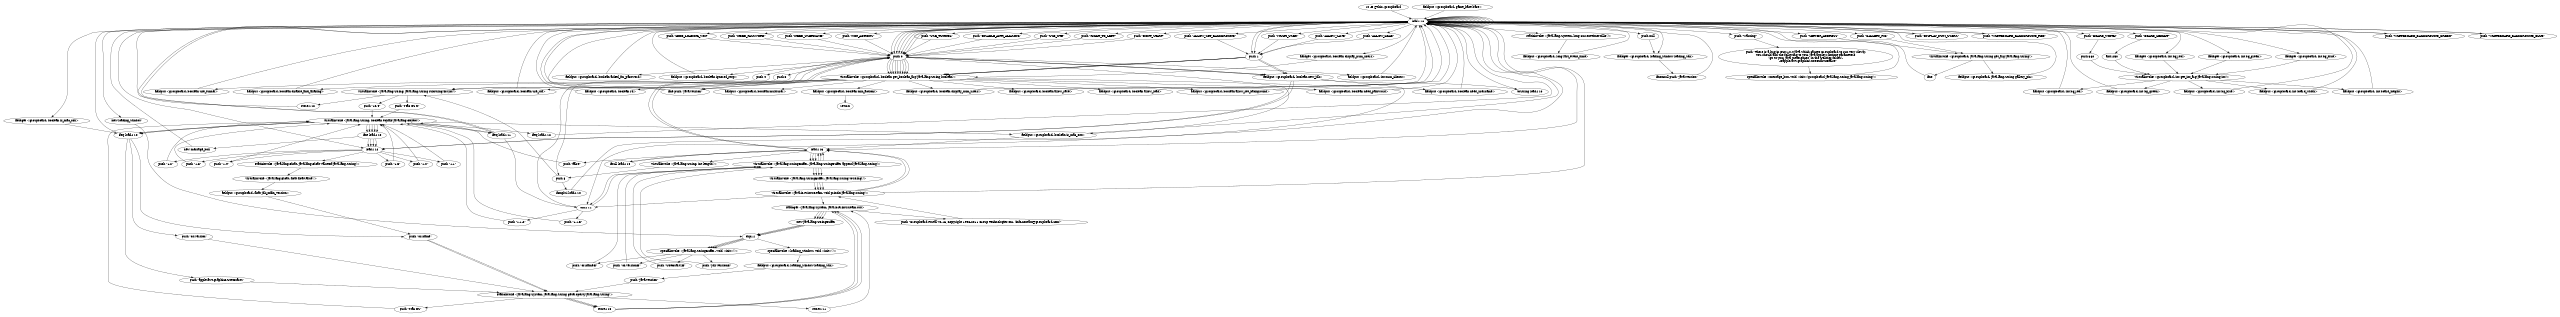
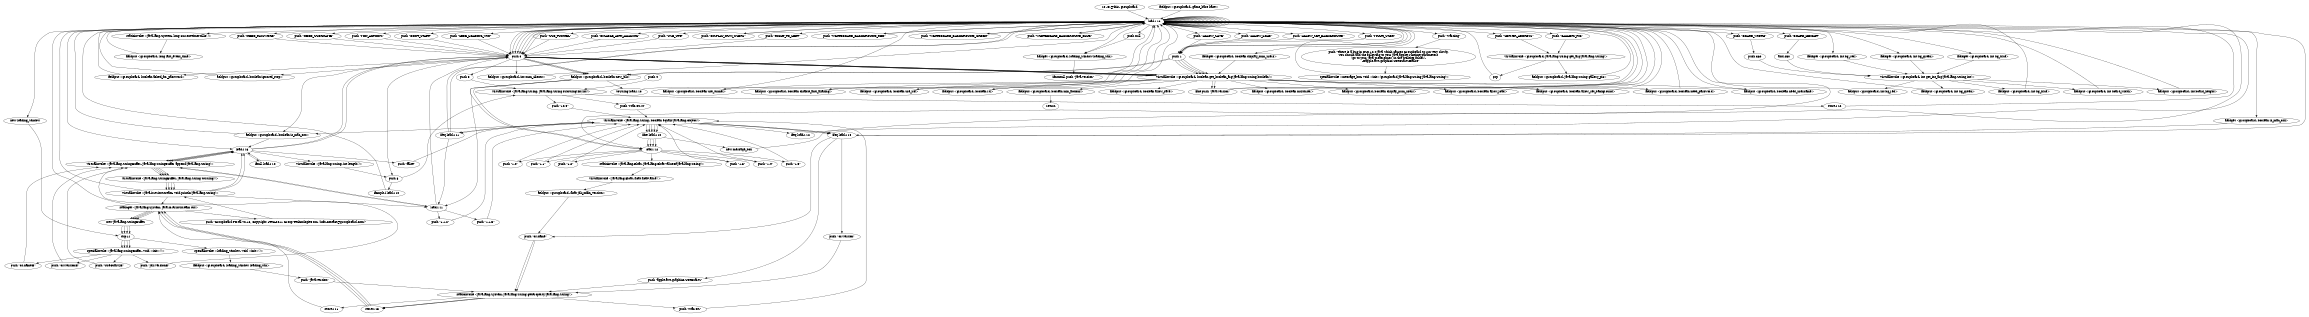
(829, 64) -> none
(1930, 77) -> (1495, 77)
(1277, 87) -> (488, 25)
(586, 208) -> (437, 208)
